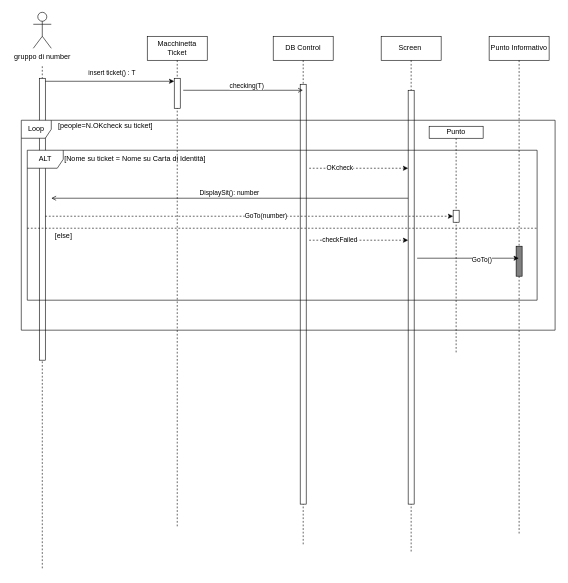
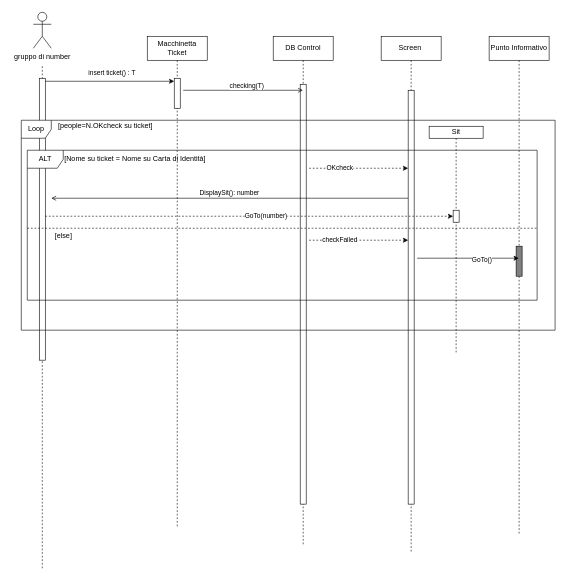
(456, 132) -> (456, 132)
